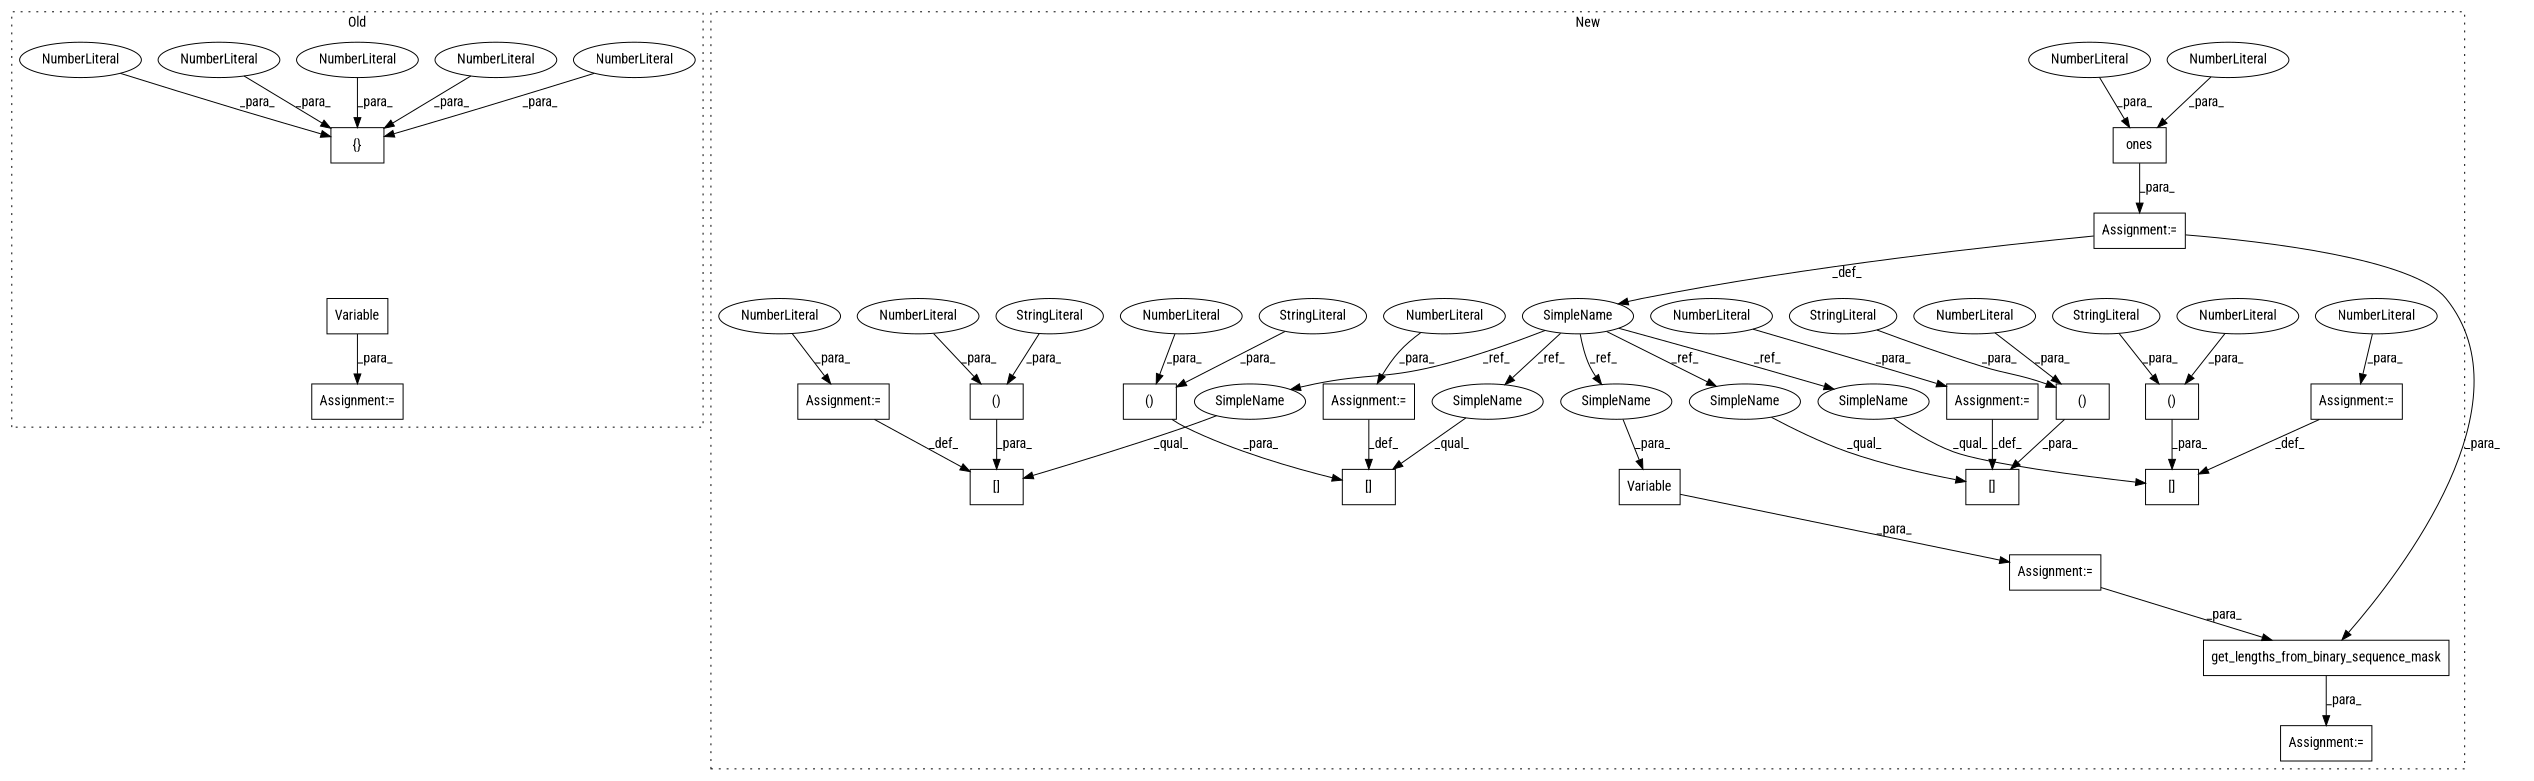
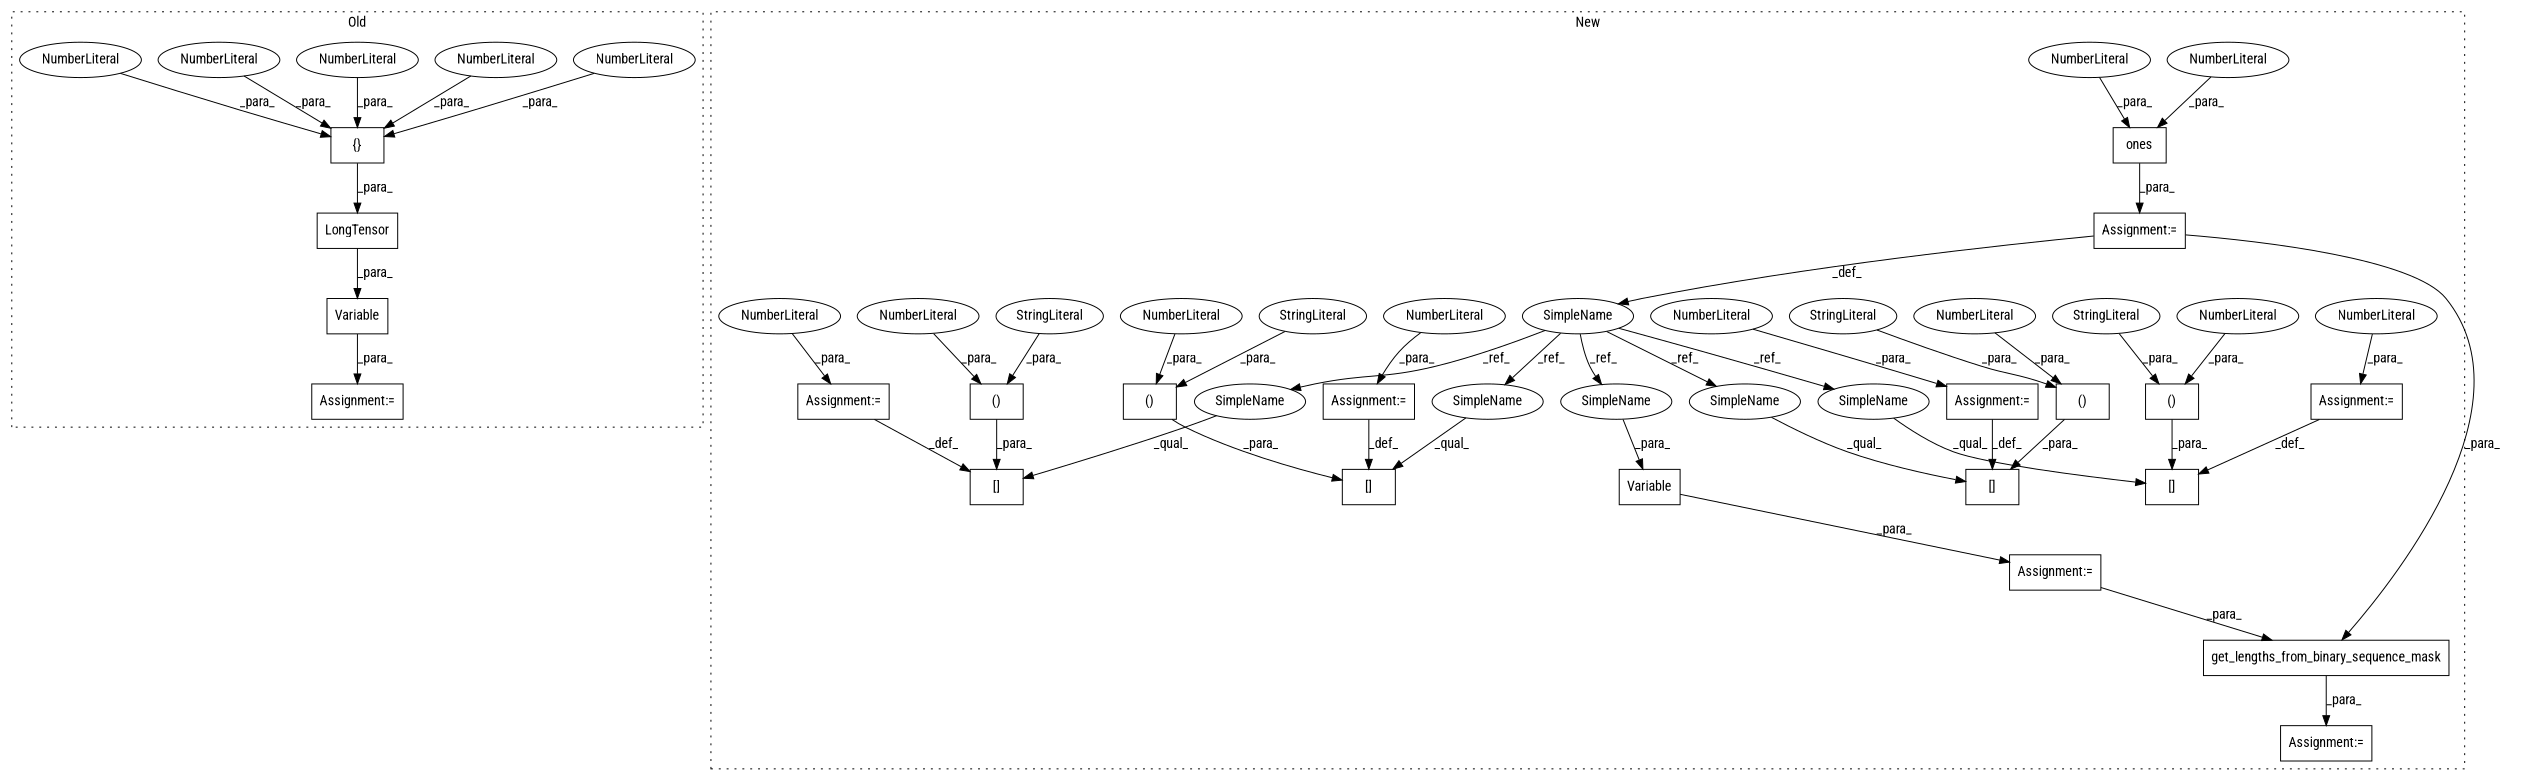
none -> (357, 231)
